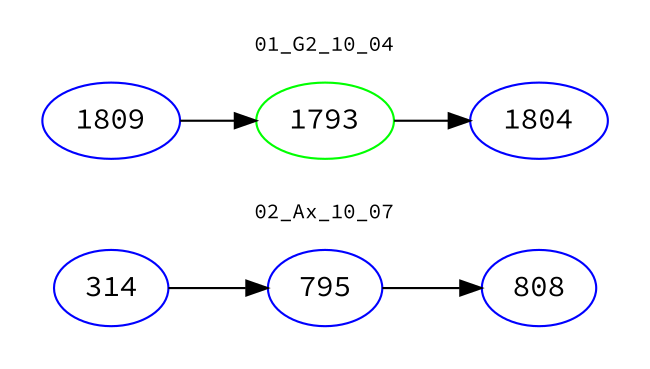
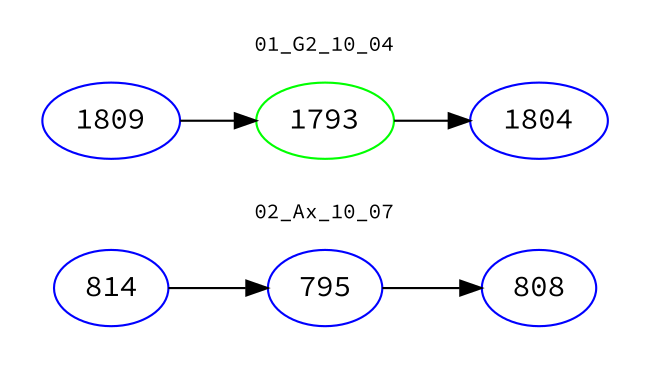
(111, 288) -> (111, 288)
